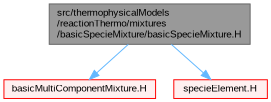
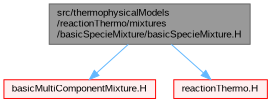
(221, 89) -> (221, 89)
